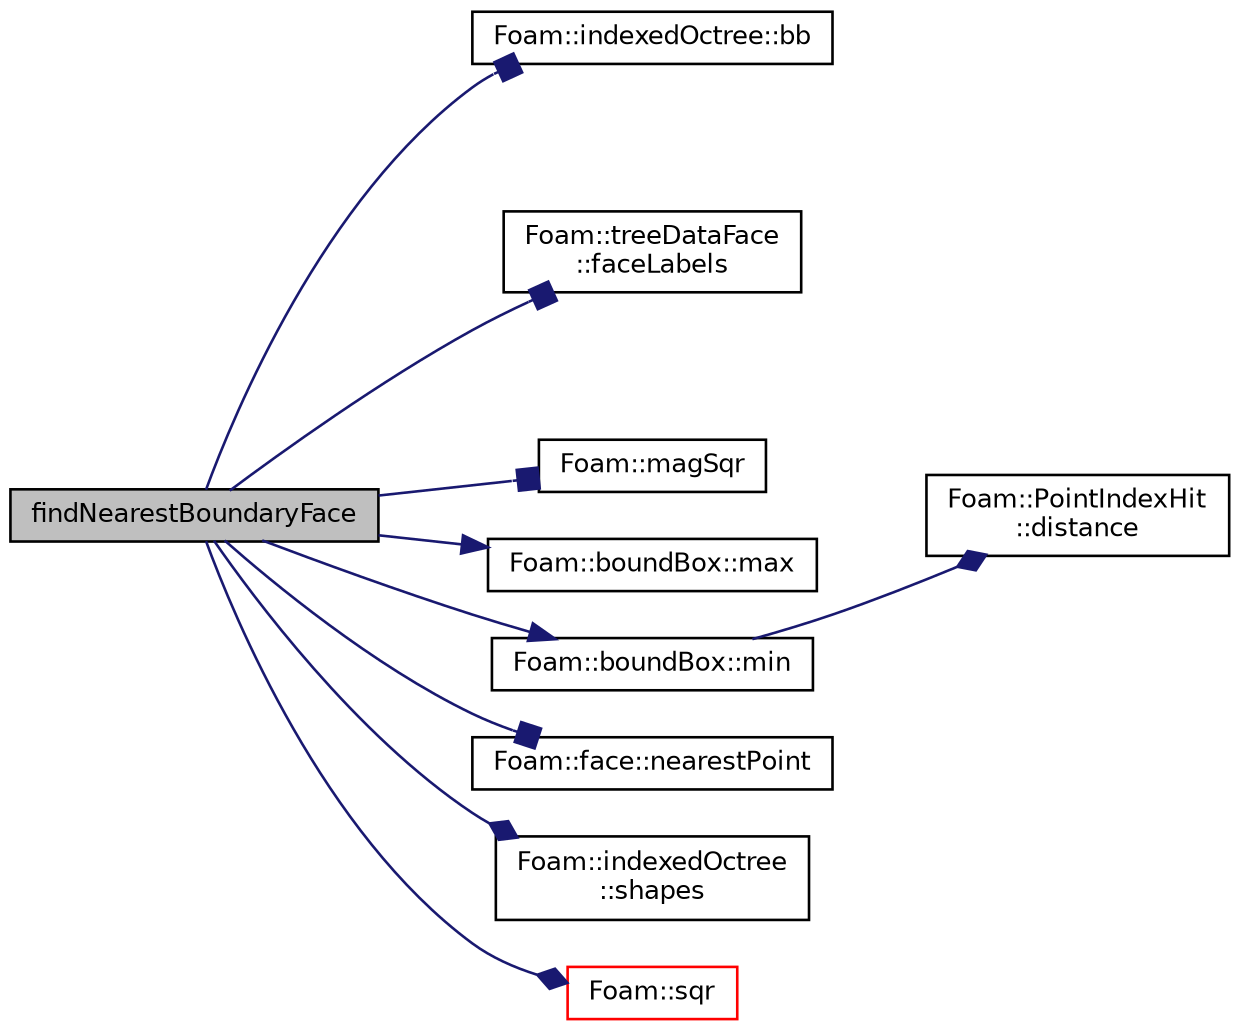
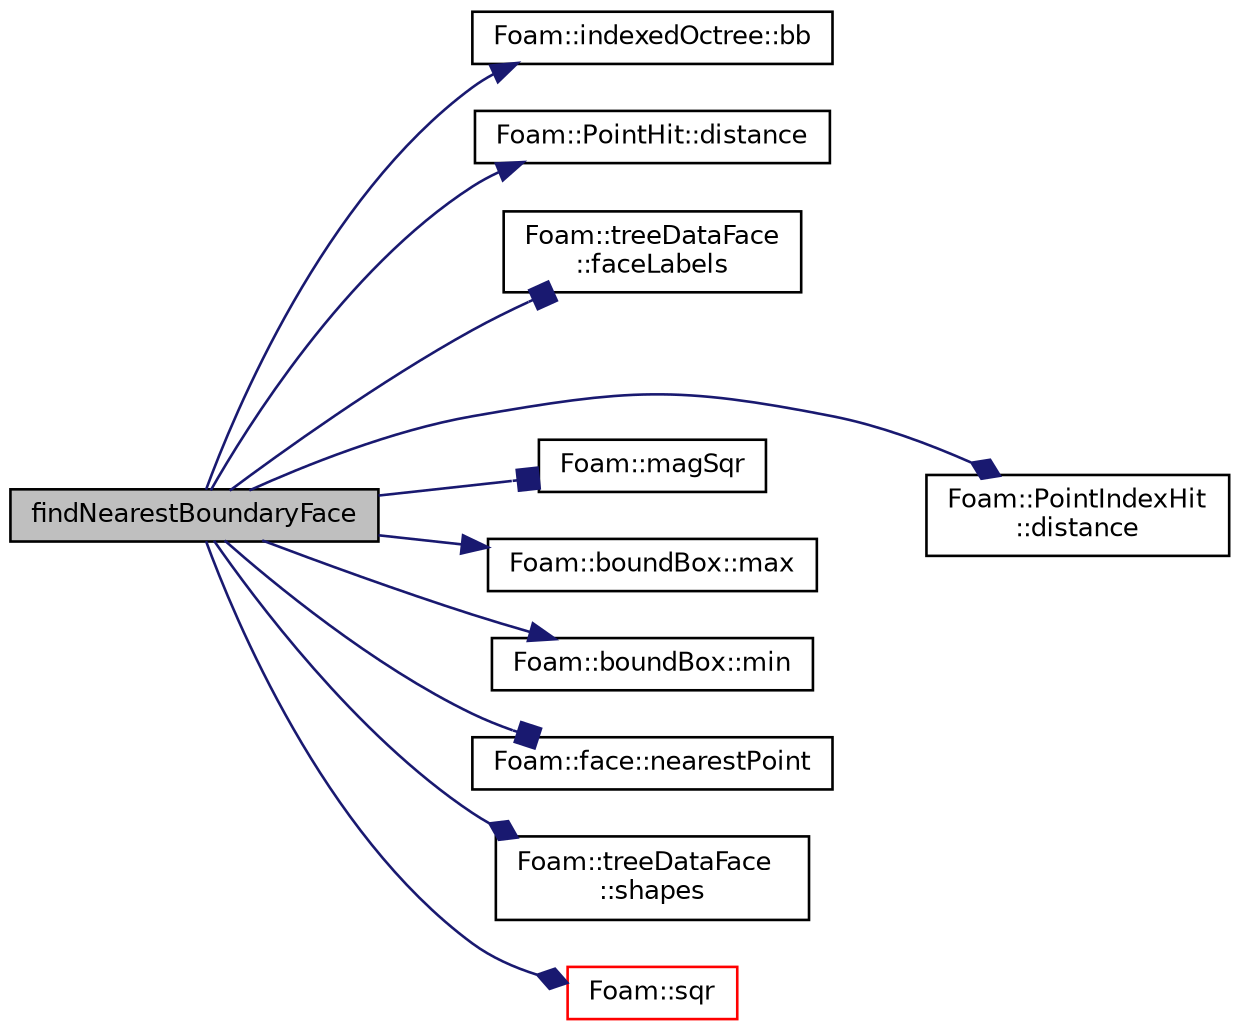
none -> (652, 137)
(319, 260) -> (319, 260)
(856, 606) -> (608, 397)
(652, 878) -> (652, 878)
